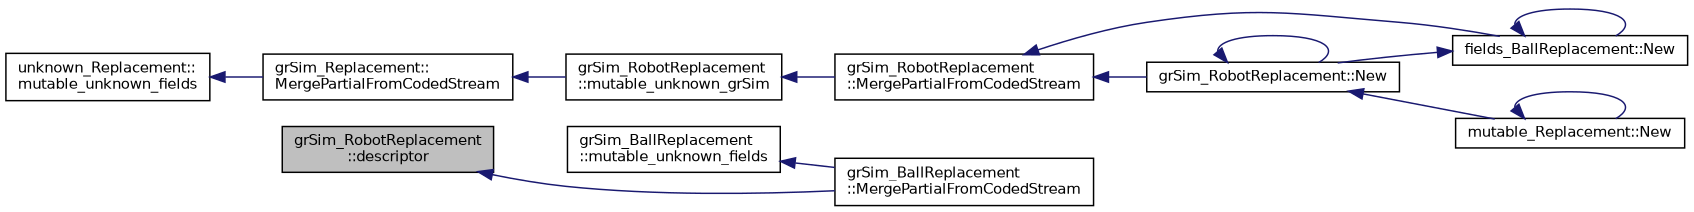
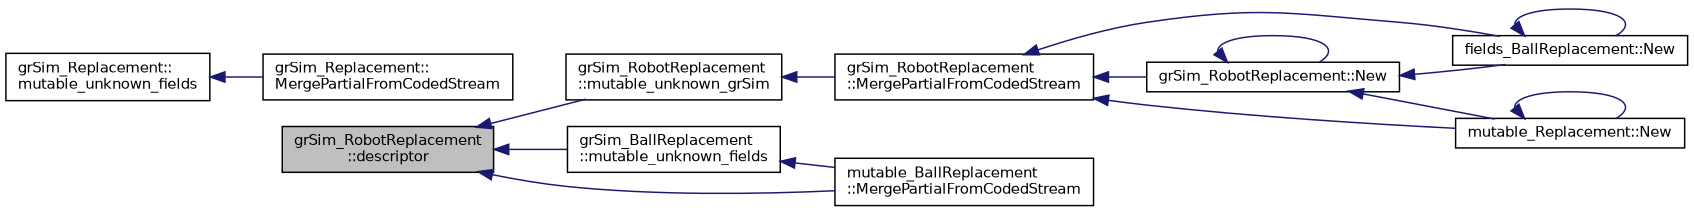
(1388, 57) -> (1460, 70)
(108, 77) -> (108, 77)
(547, 77) -> (538, 111)
none -> (1282, 117)
none -> (538, 149)
(964, 182) -> (964, 182)
